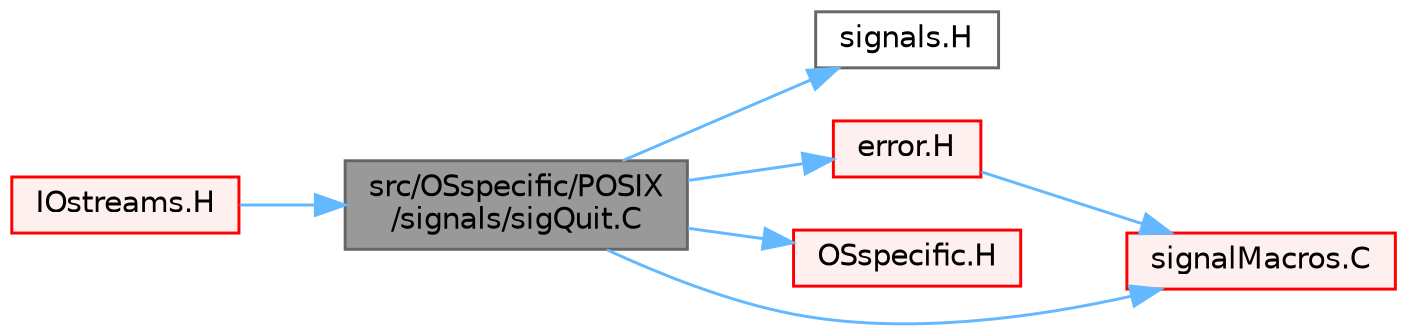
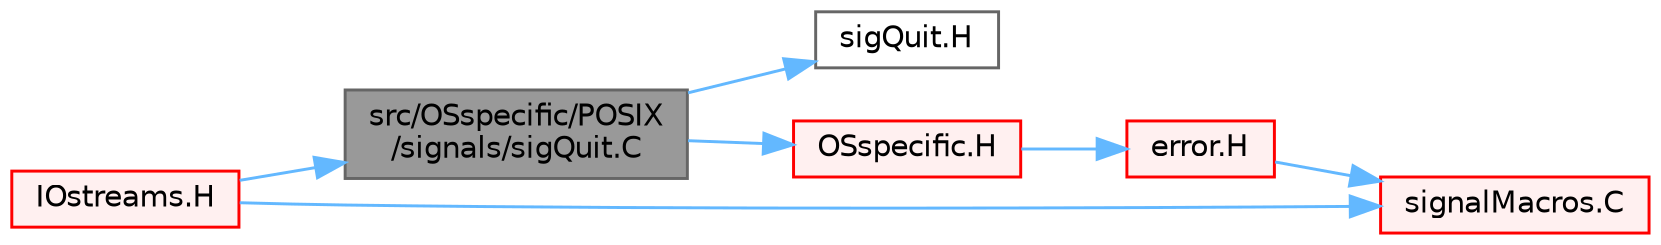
(907, 40) -> (907, 40)
(746, 172) -> (1059, 149)
(864, 322) -> (794, 208)
